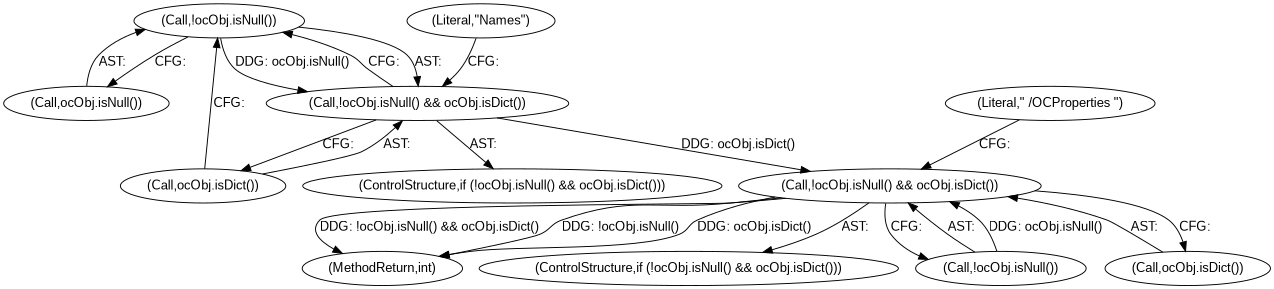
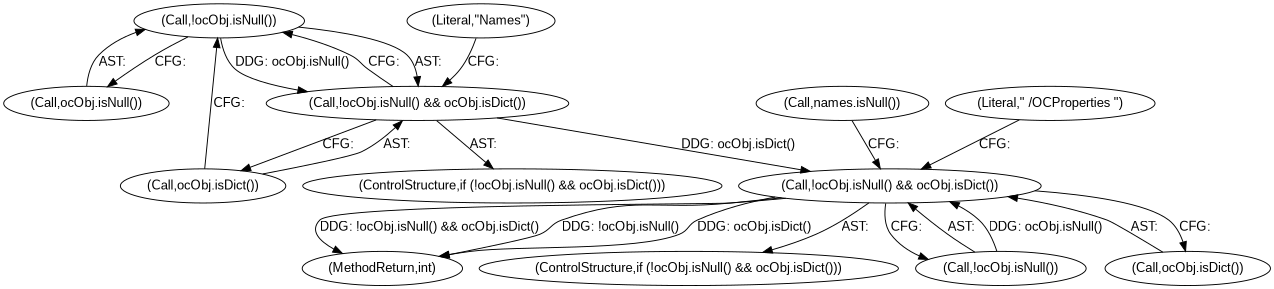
none -> (842, 103)
